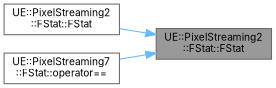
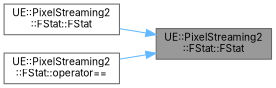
(62, 68) -> (62, 68)
